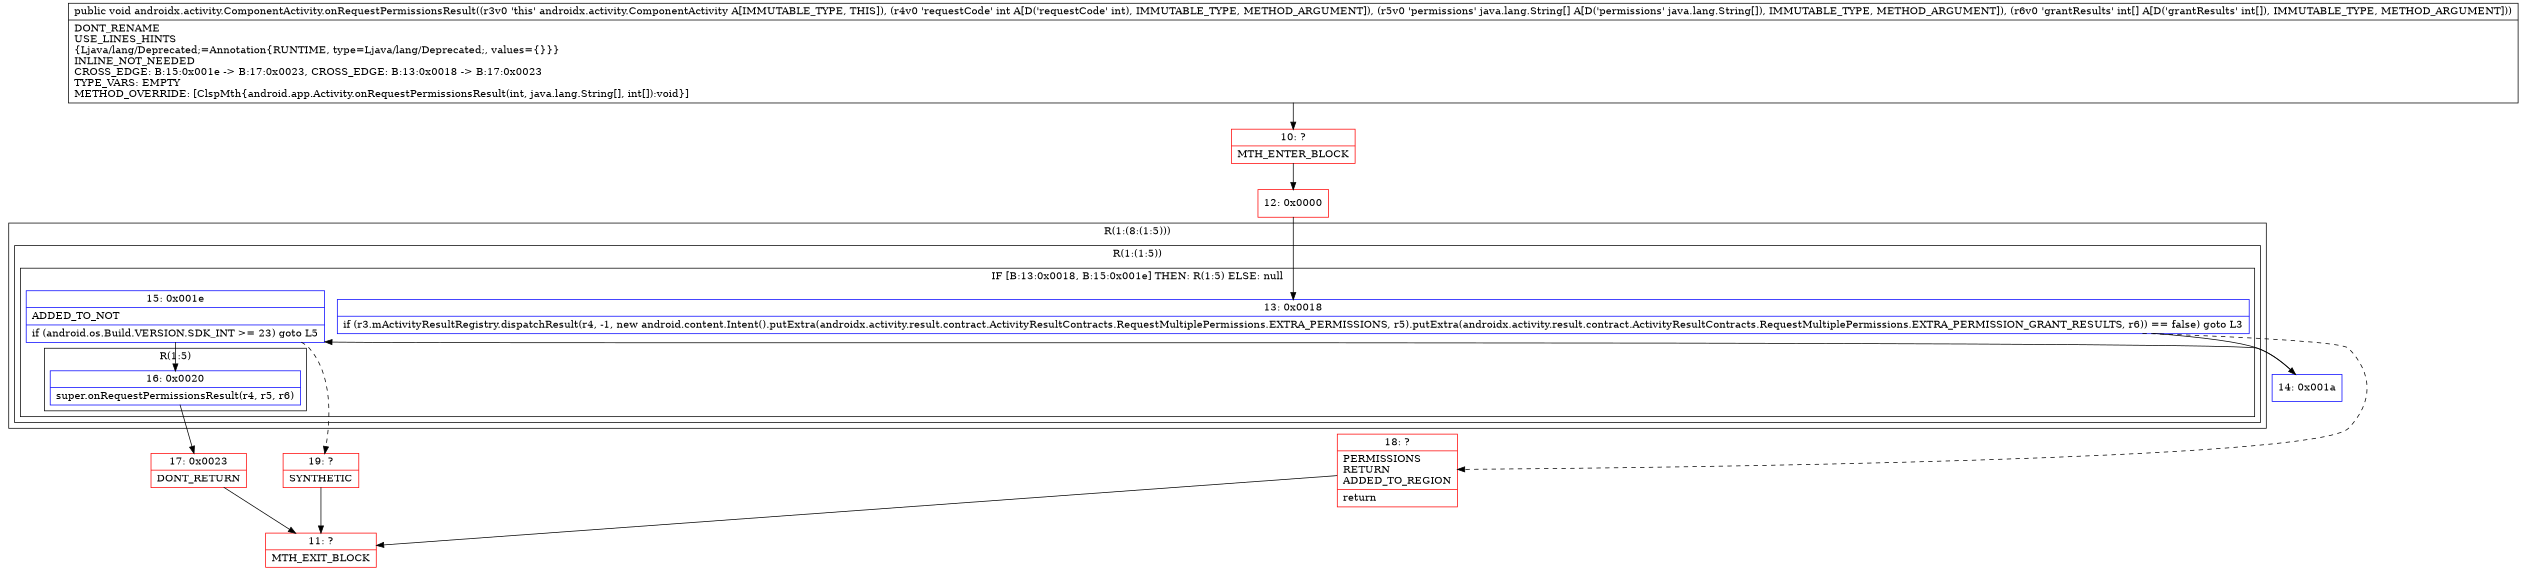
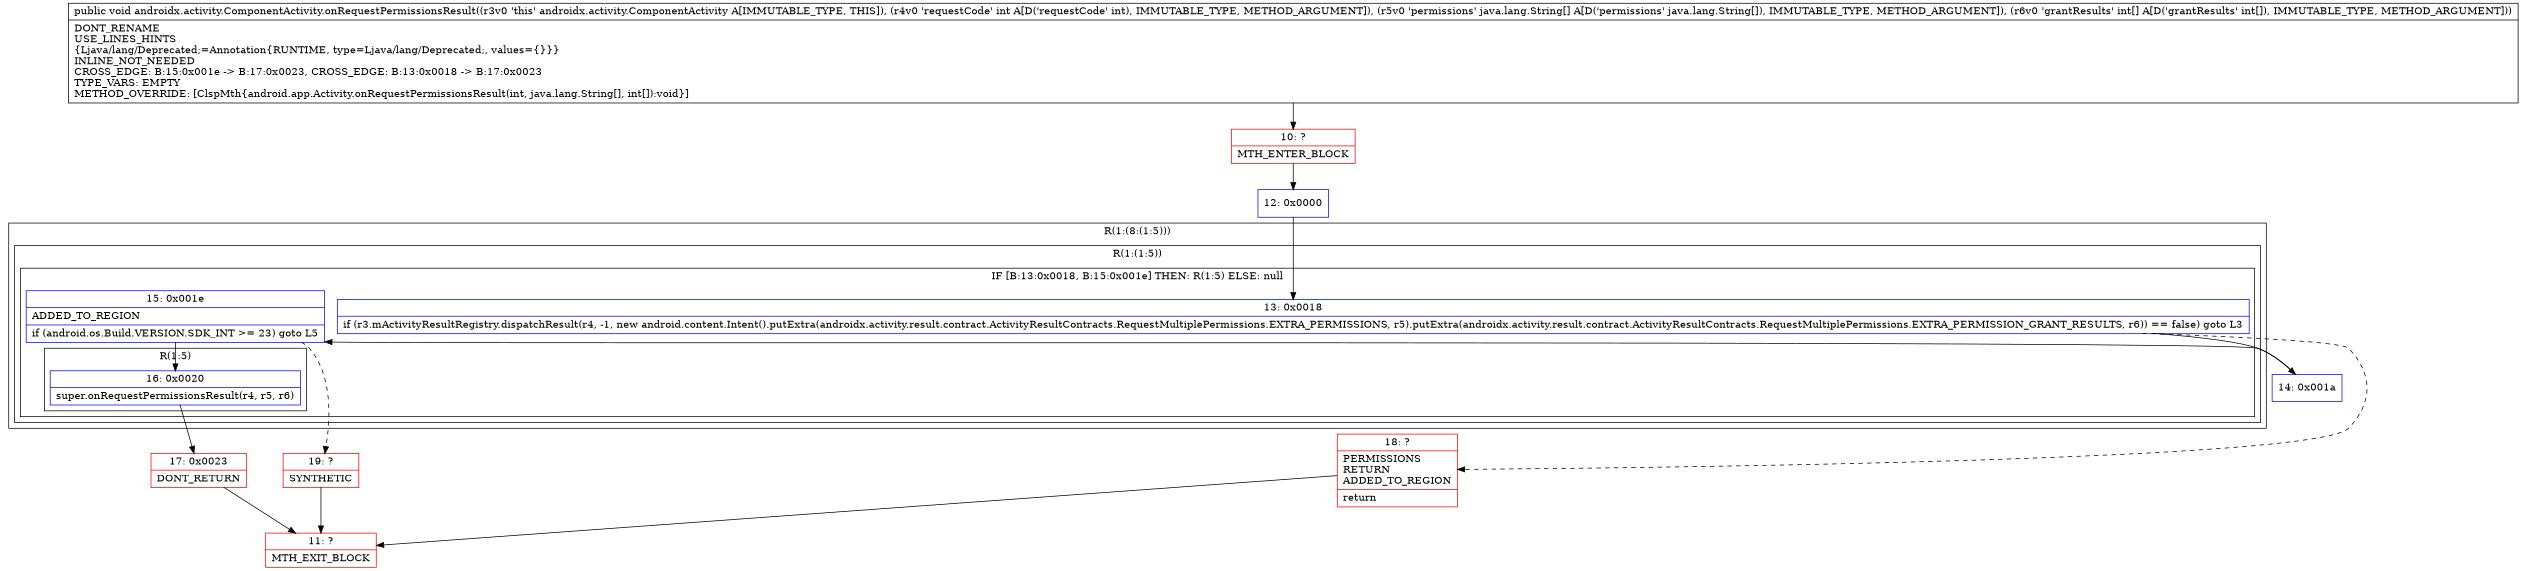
(1293, 203) -> (1293, 203)
(76, 316) -> (86, 316)
